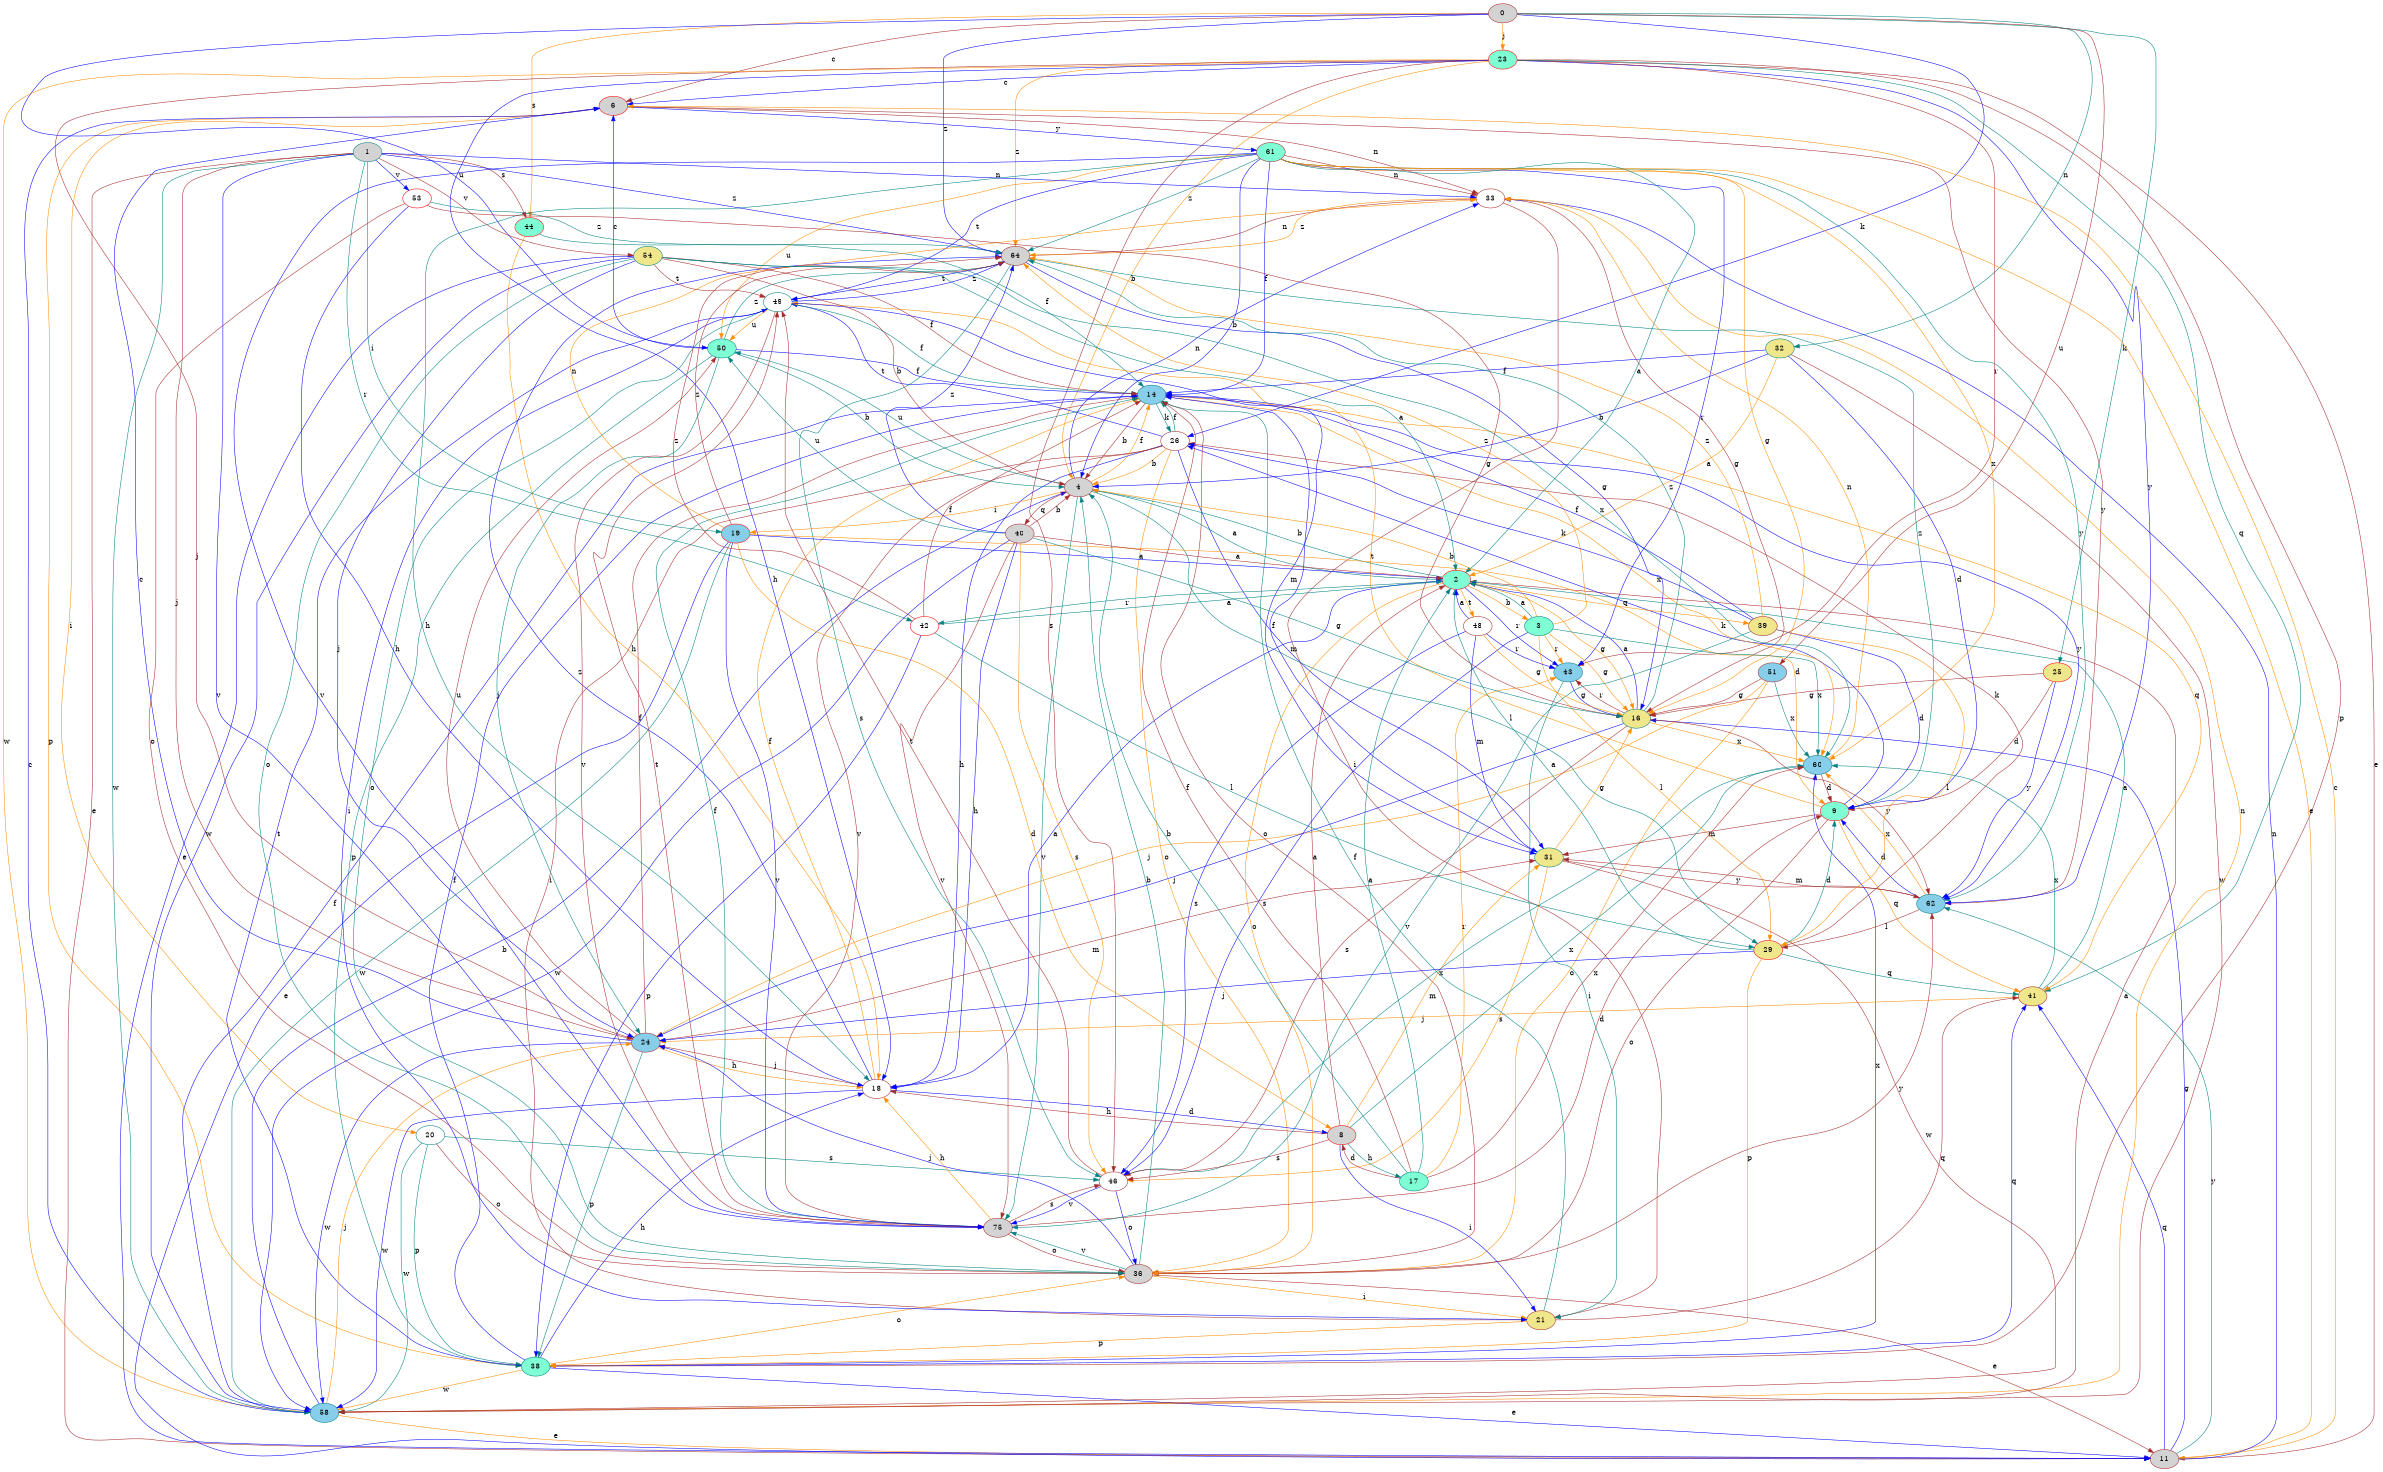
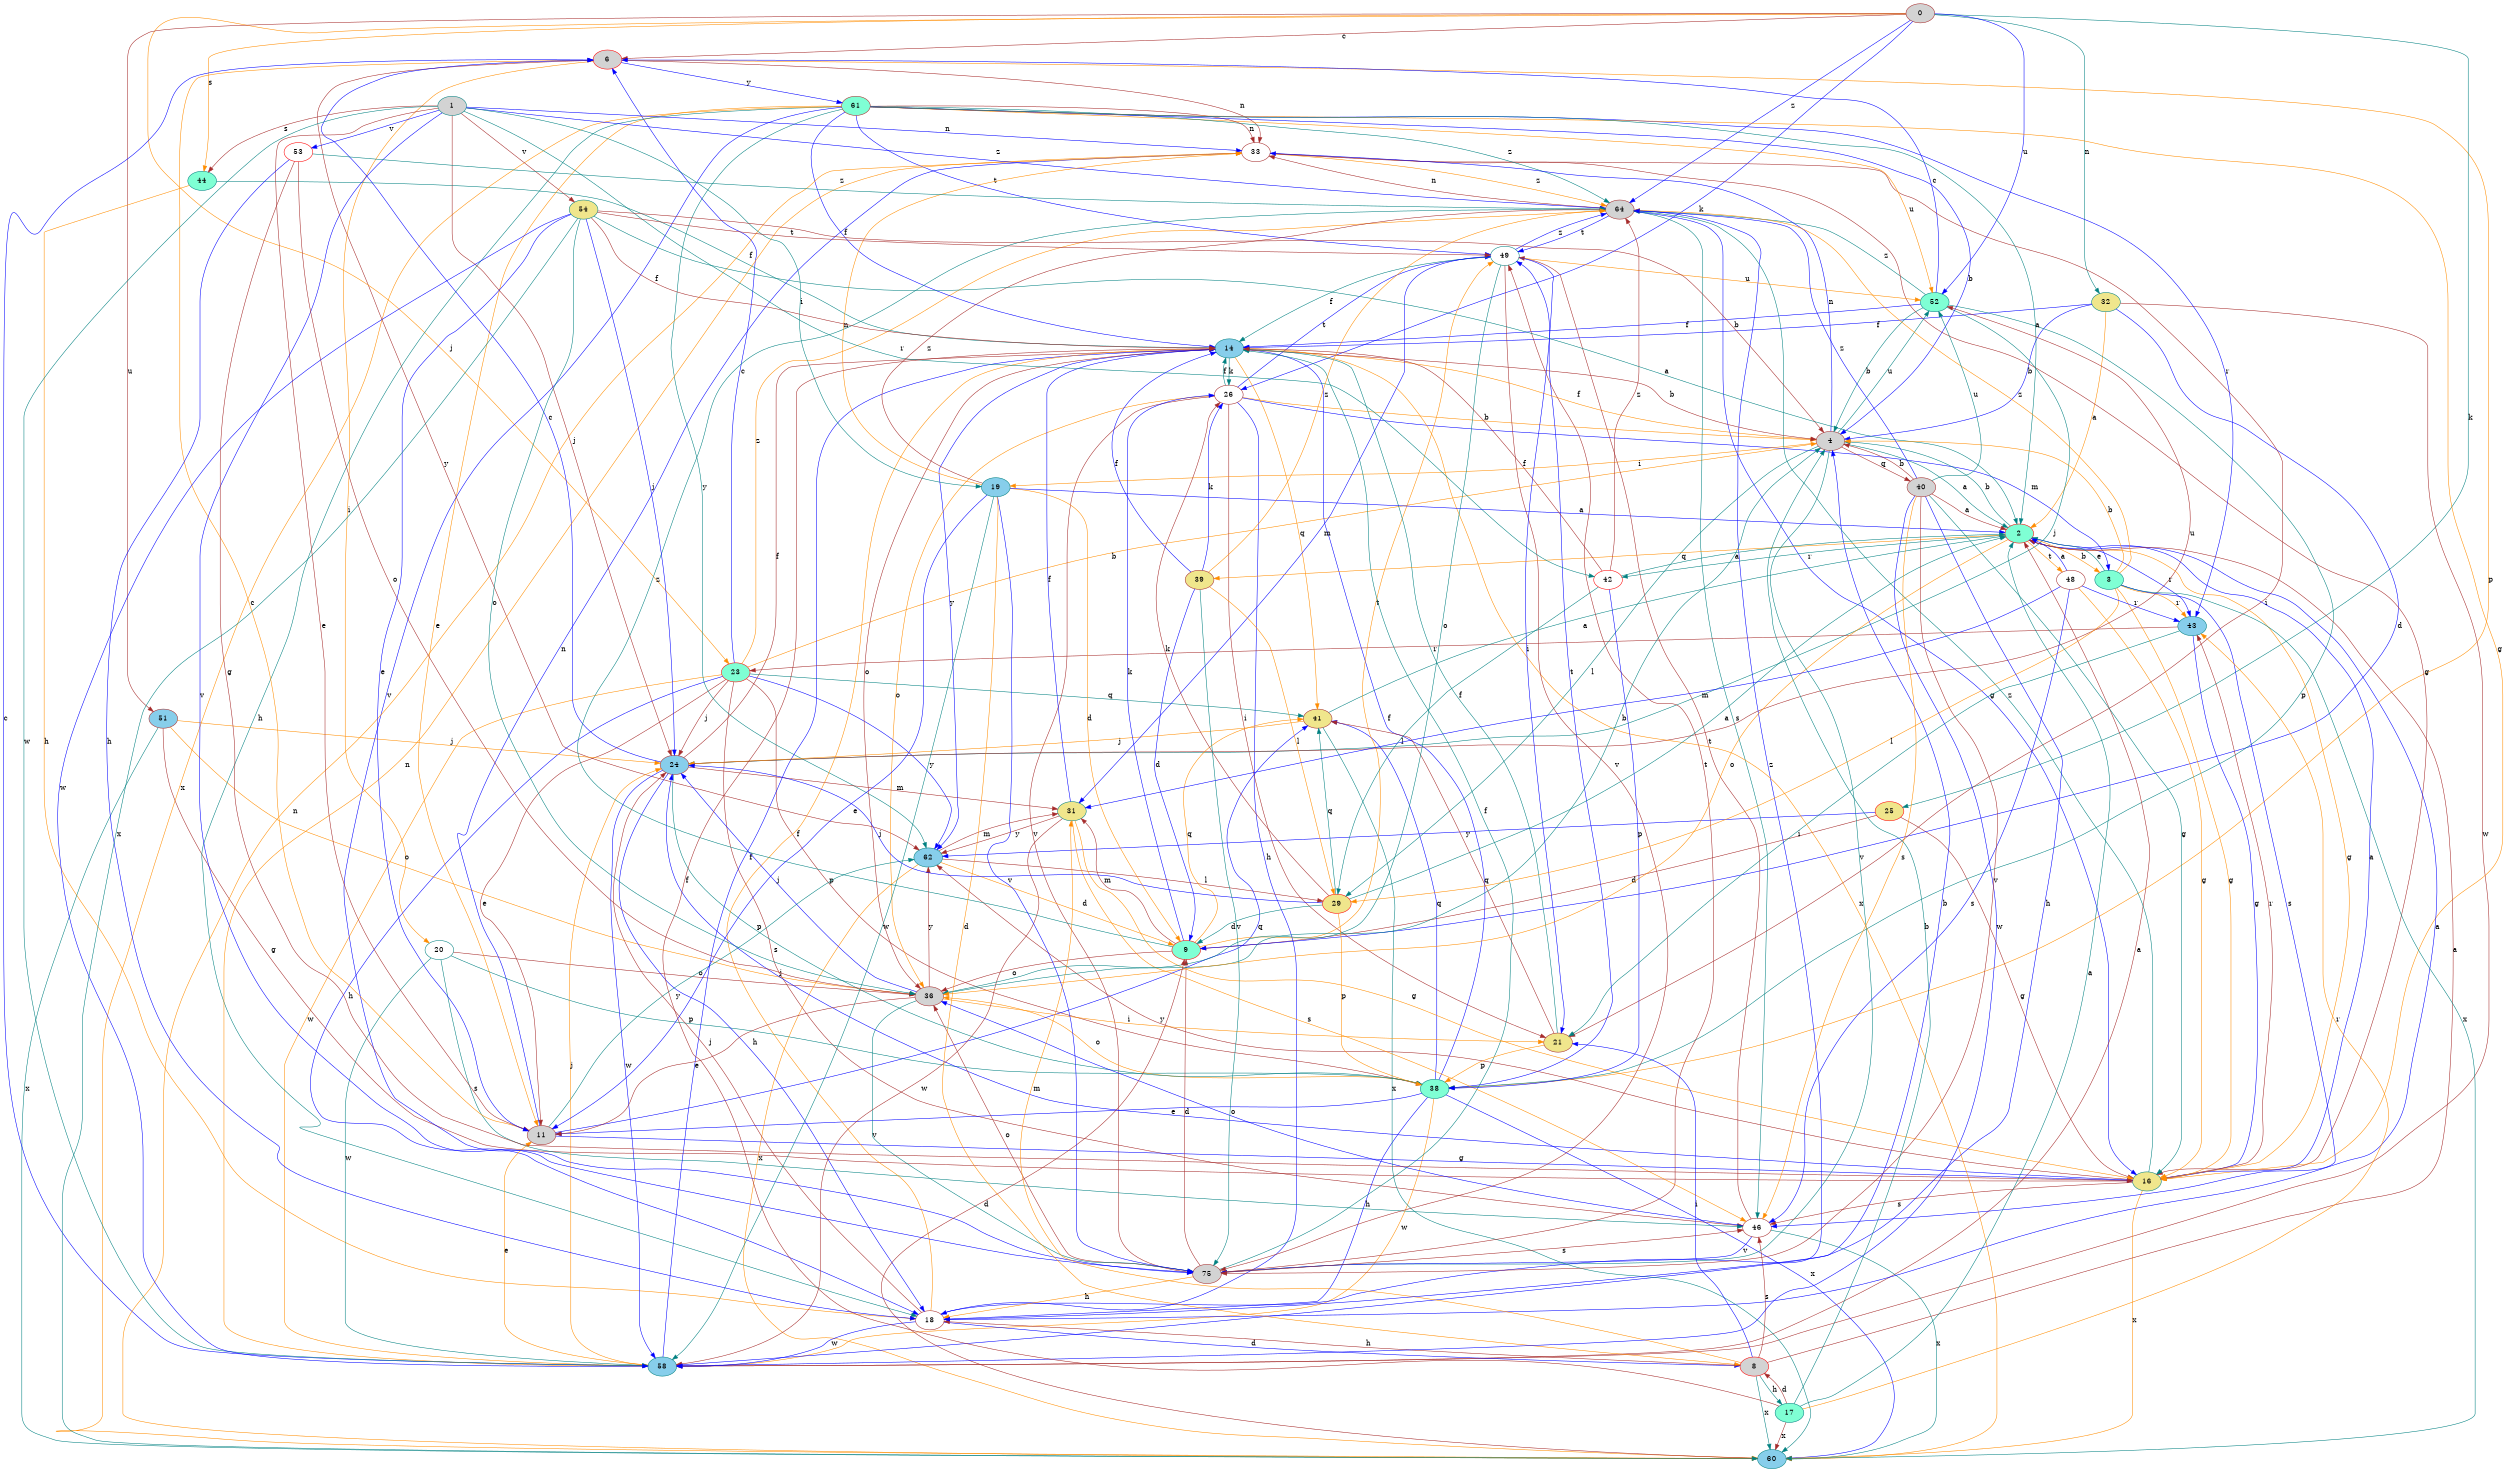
(529, 227) -> (202, 181)
(1994, 302) -> (1467, 645)
(722, 348) -> (1935, 302)
(736, 534) -> (996, 487)
(1523, 603) -> (2099, 557)
(1322, 681) -> (1692, 443)
(1877, 862) -> (1049, 901)
(756, 1074) -> (750, 1049)
